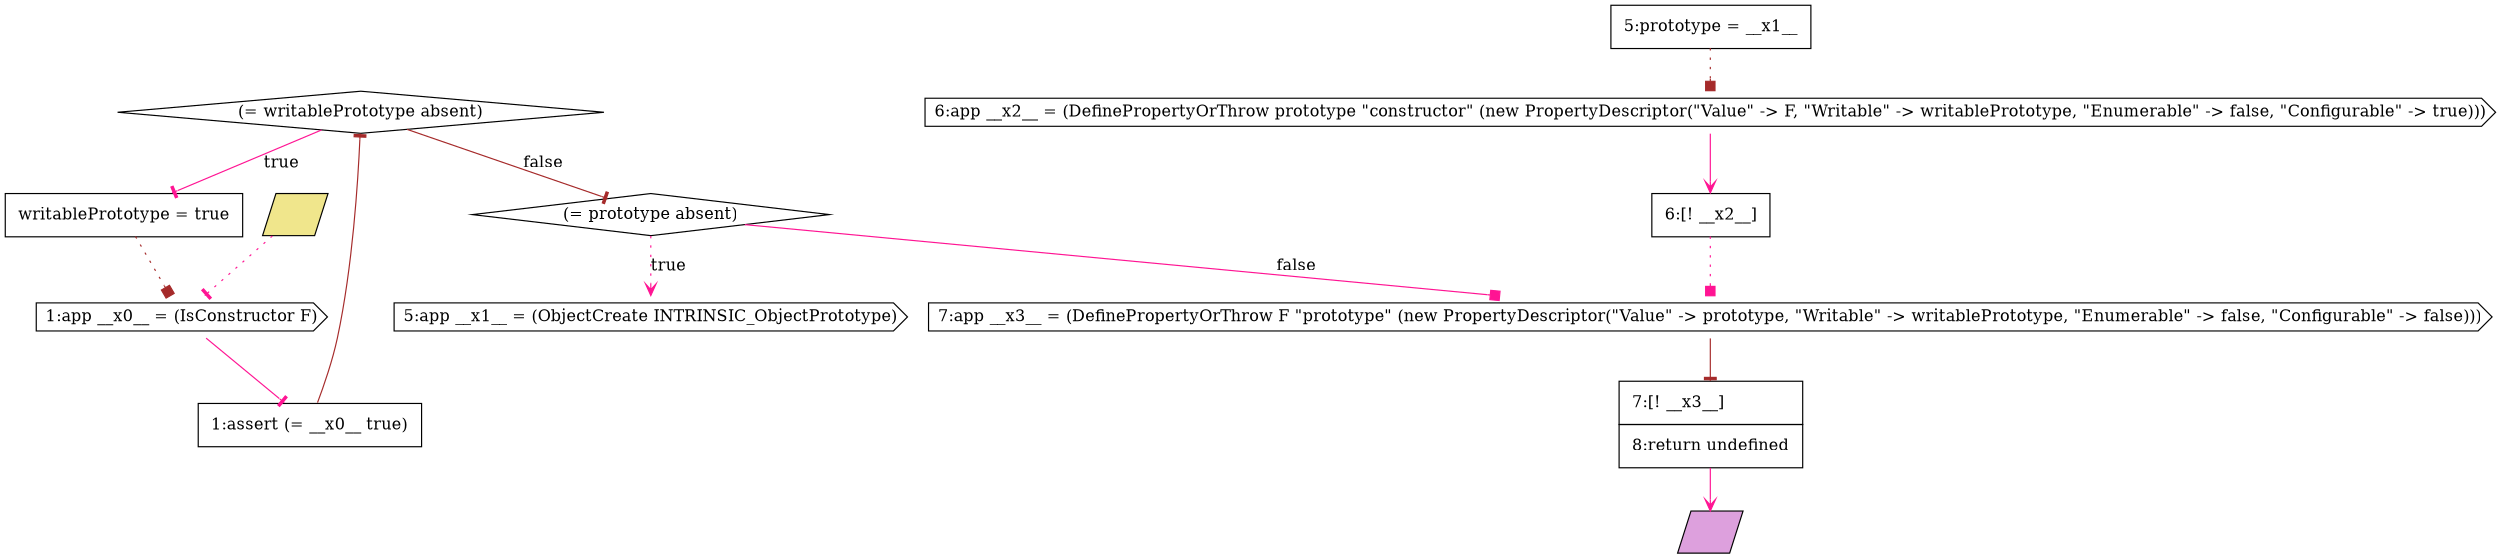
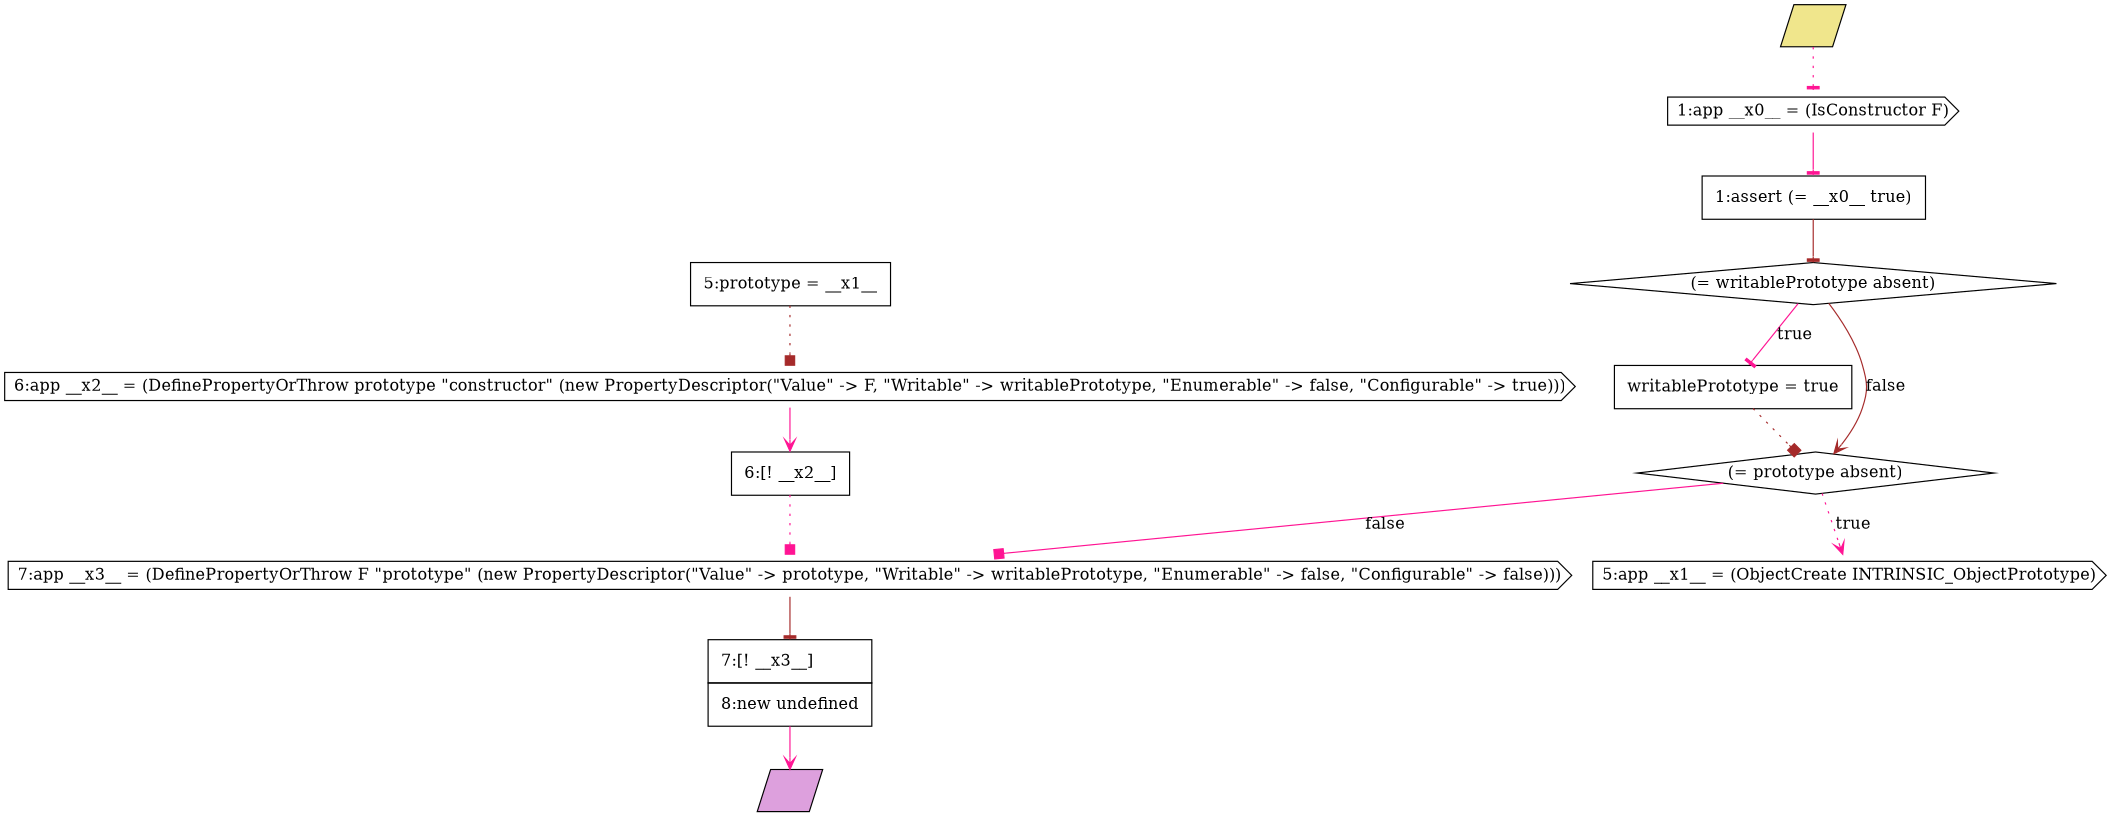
(504, 163) -> (1864, 373)
(150, 261) -> (1771, 427)
(1711, 446) -> (790, 704)
